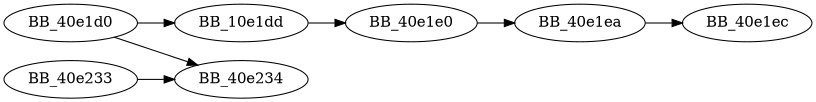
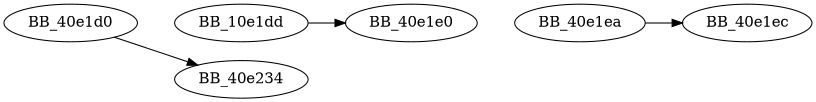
(151, 23) -> none
(491, 23) -> none
(71, 79) -> none
